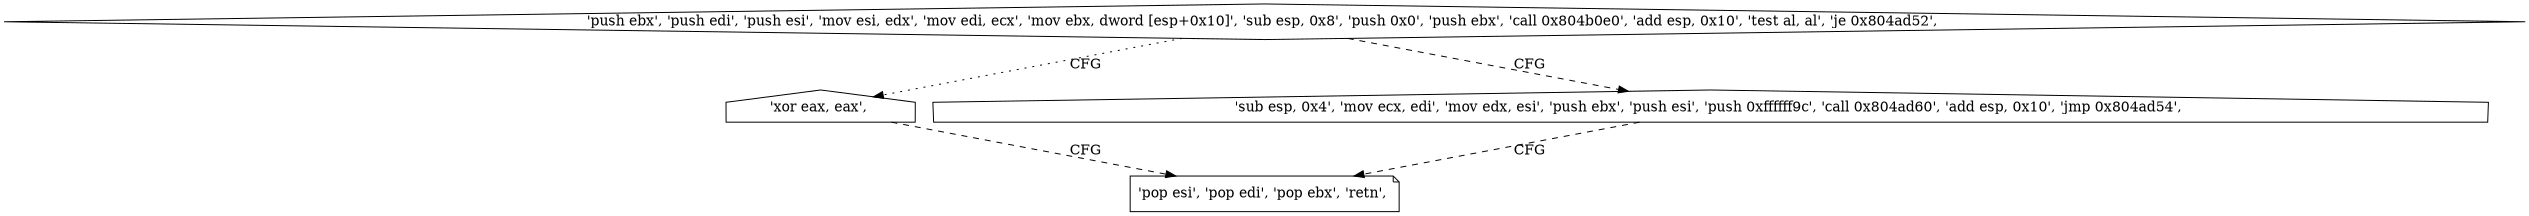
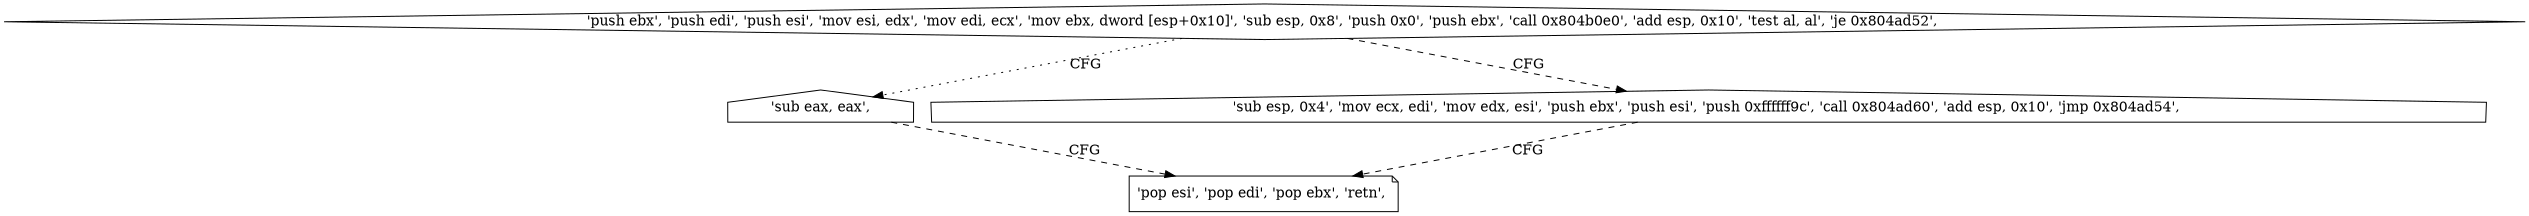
(821, 108) -> (821, 108)
